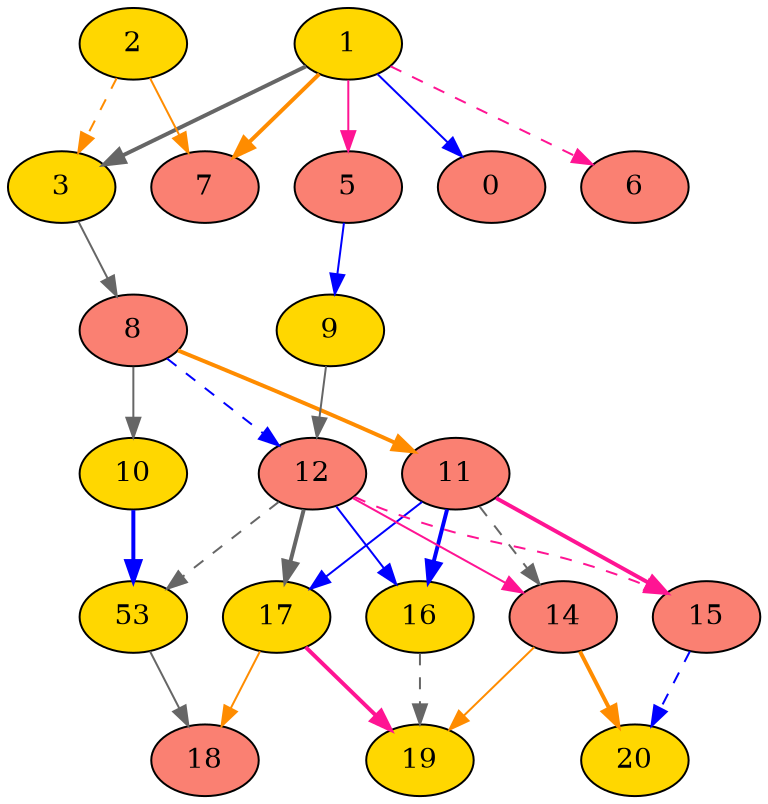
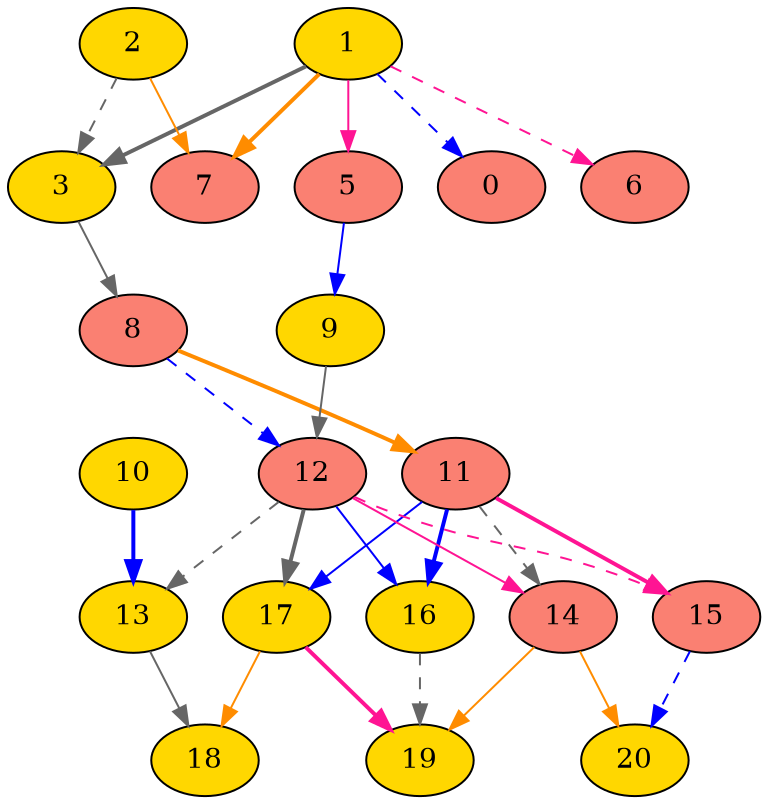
(102, 107) -> (102, 107)
(413, 108) -> (413, 108)
(133, 392) -> none
(133, 617) -> (133, 617)
(594, 680) -> (594, 680)
(205, 760) -> (205, 760)
